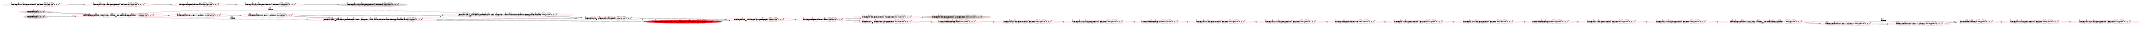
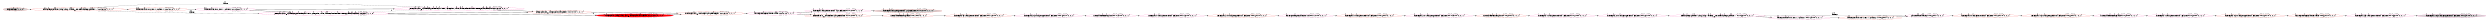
(36, 12) -> none
none -> (2119, 16)
